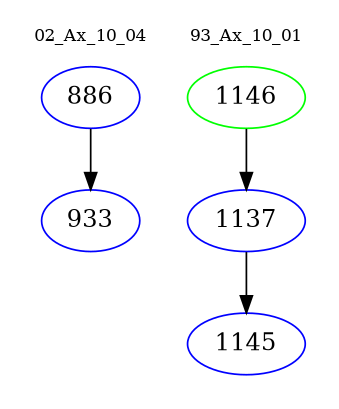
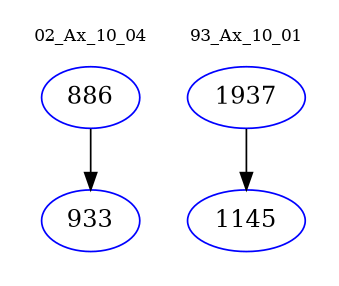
(246, 98) -> none
(246, 221) -> (246, 98)
